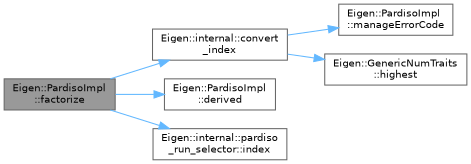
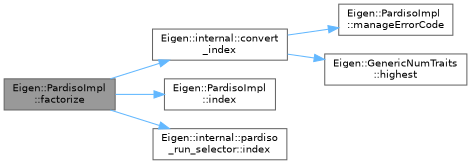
(220, 94) -> (220, 94)
